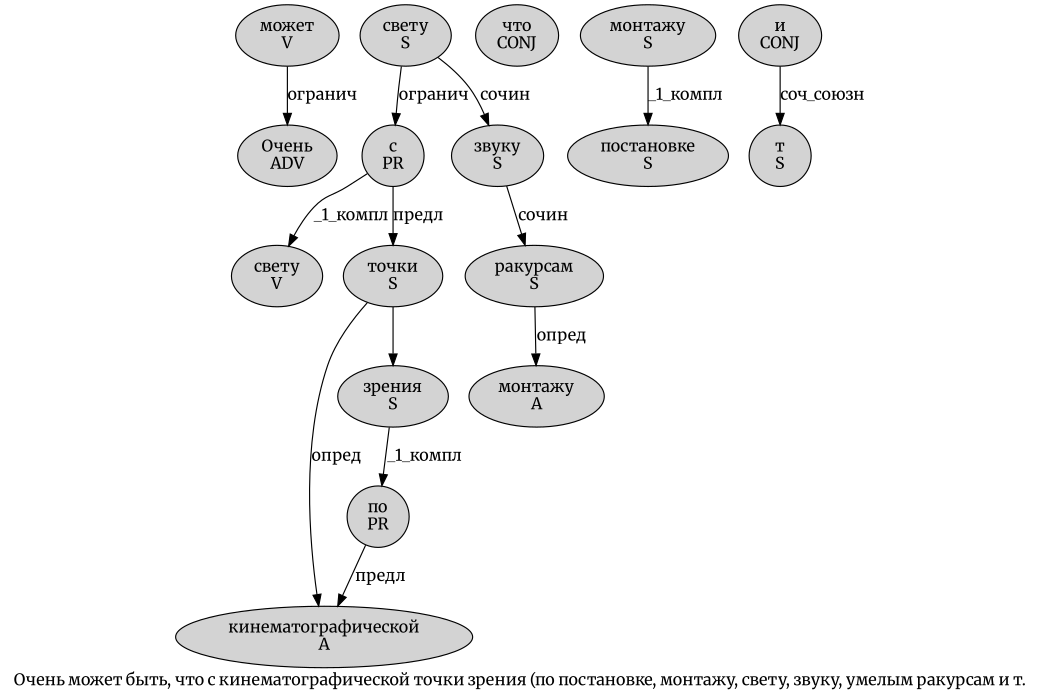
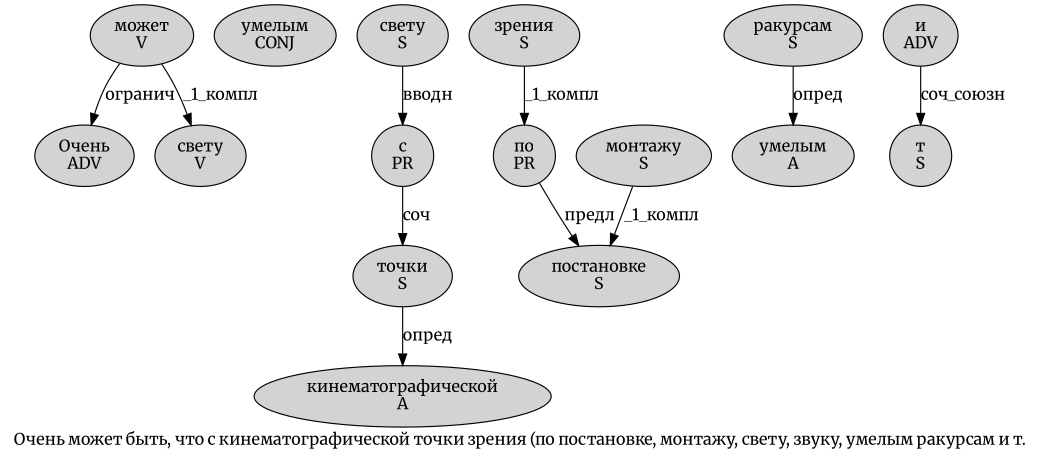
(517, 35) -> (275, 35)
(780, 35) -> (921, 35)
(434, 96) -> (428, 96)
(498, 156) -> none
(325, 198) -> (176, 89)
(418, 216) -> (417, 216)
(393, 330) -> none
(537, 396) -> (793, 156)
(354, 570) -> (555, 210)
